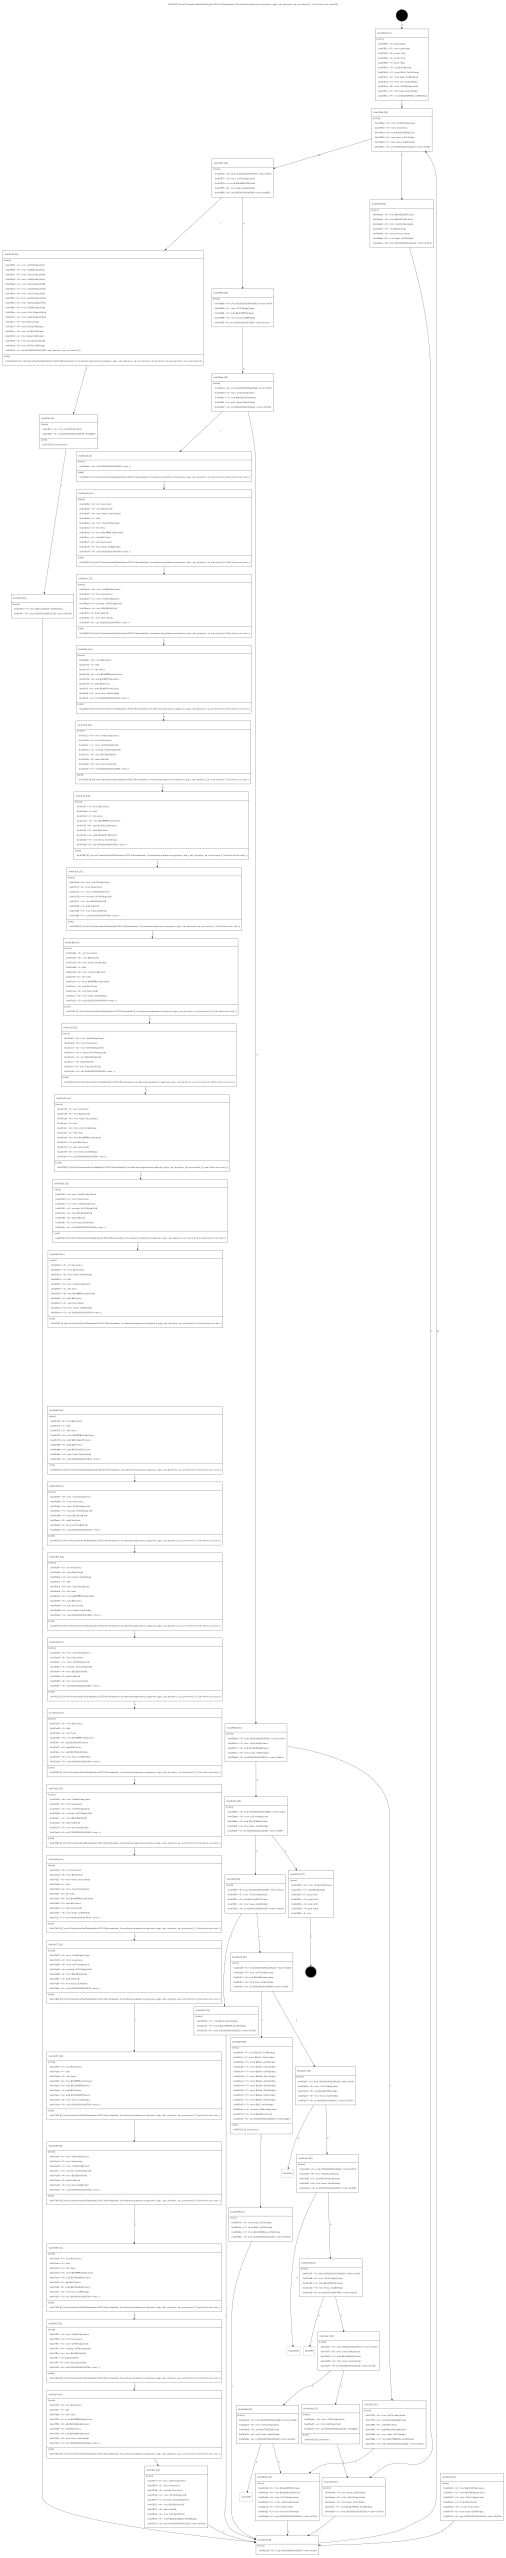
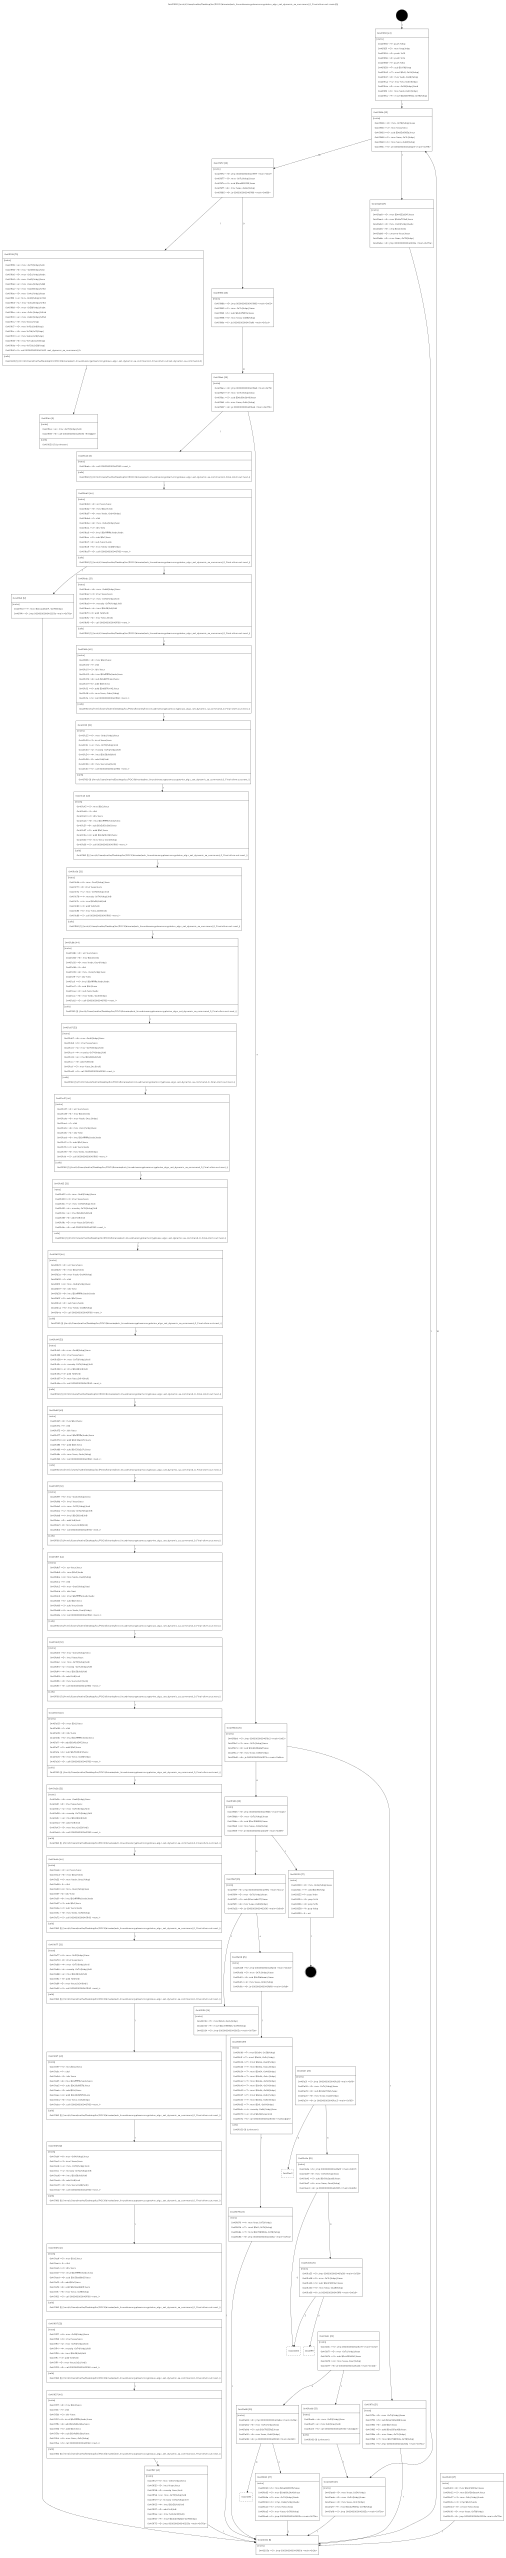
(55, 521) -> (70, 579)
none -> (135, 1367)
(293, 2028) -> none
(340, 2314) -> (302, 2320)
(134, 2315) -> none
(345, 2463) -> (391, 2522)
